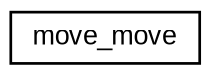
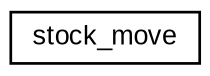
(105, 38) -> (105, 38)
